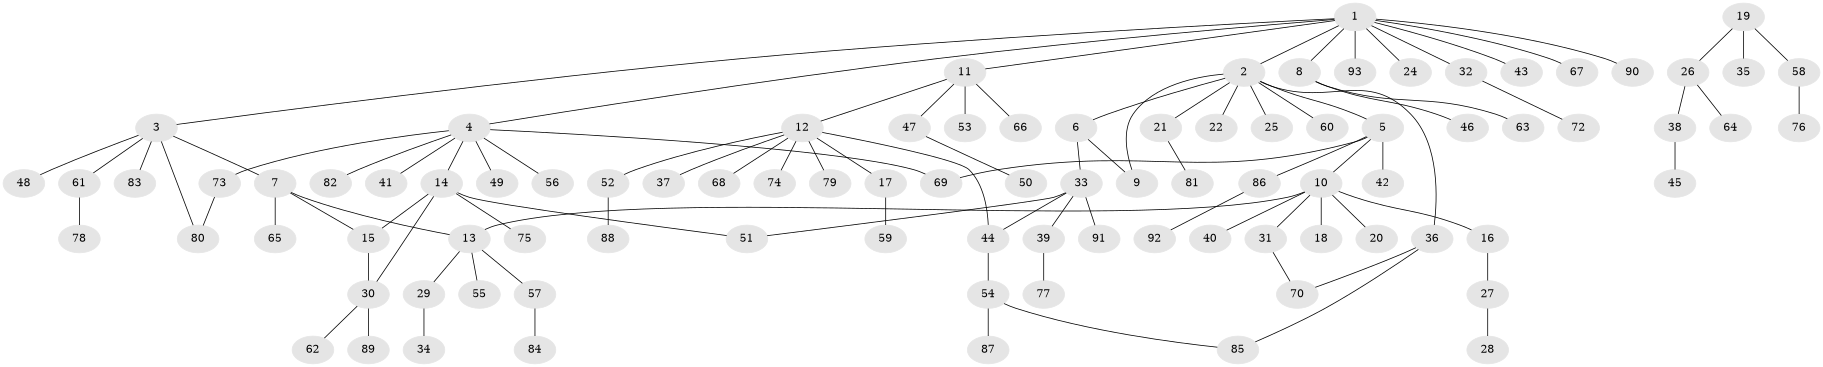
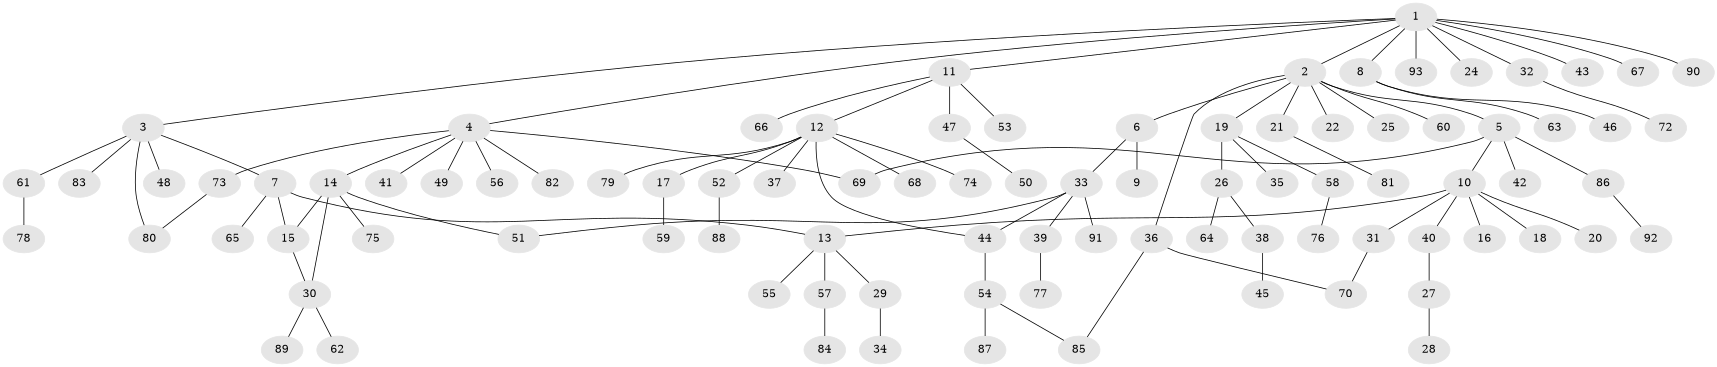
(1159, 92) -> (1263, 100)
(1488, 267) -> (1429, 267)
